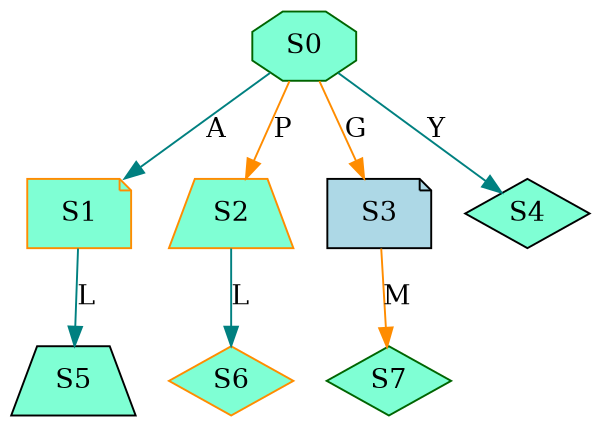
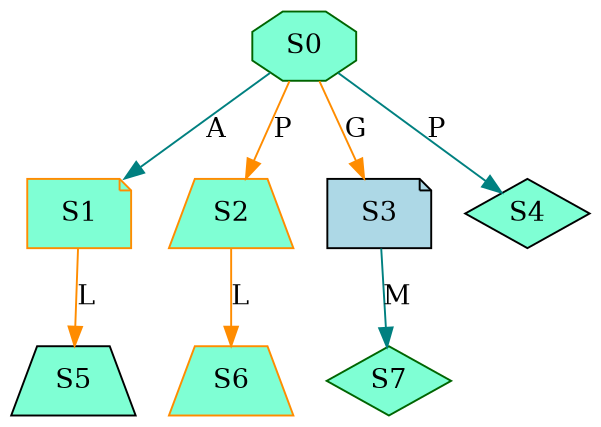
(437, 130) -> (437, 130)
(77, 288) -> (77, 288)
(231, 288) -> (231, 288)
(384, 288) -> (384, 288)
(231, 381) -> (231, 381)
